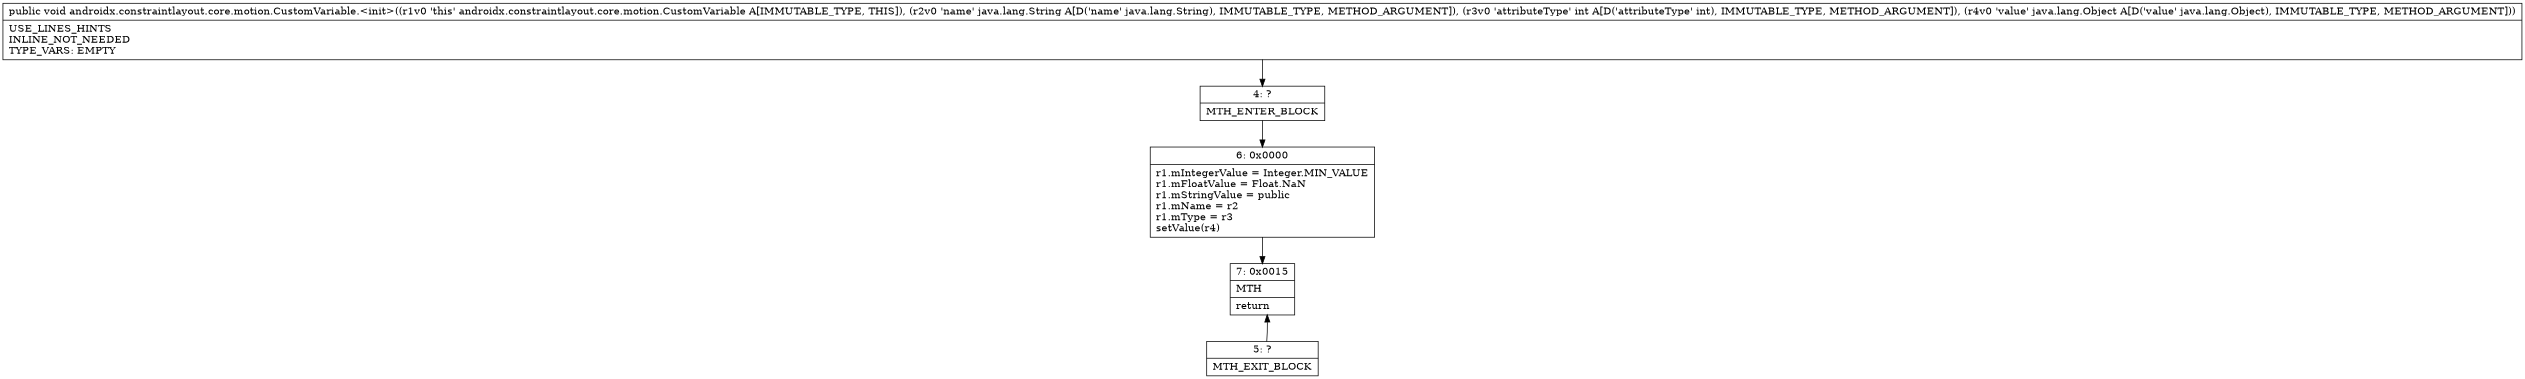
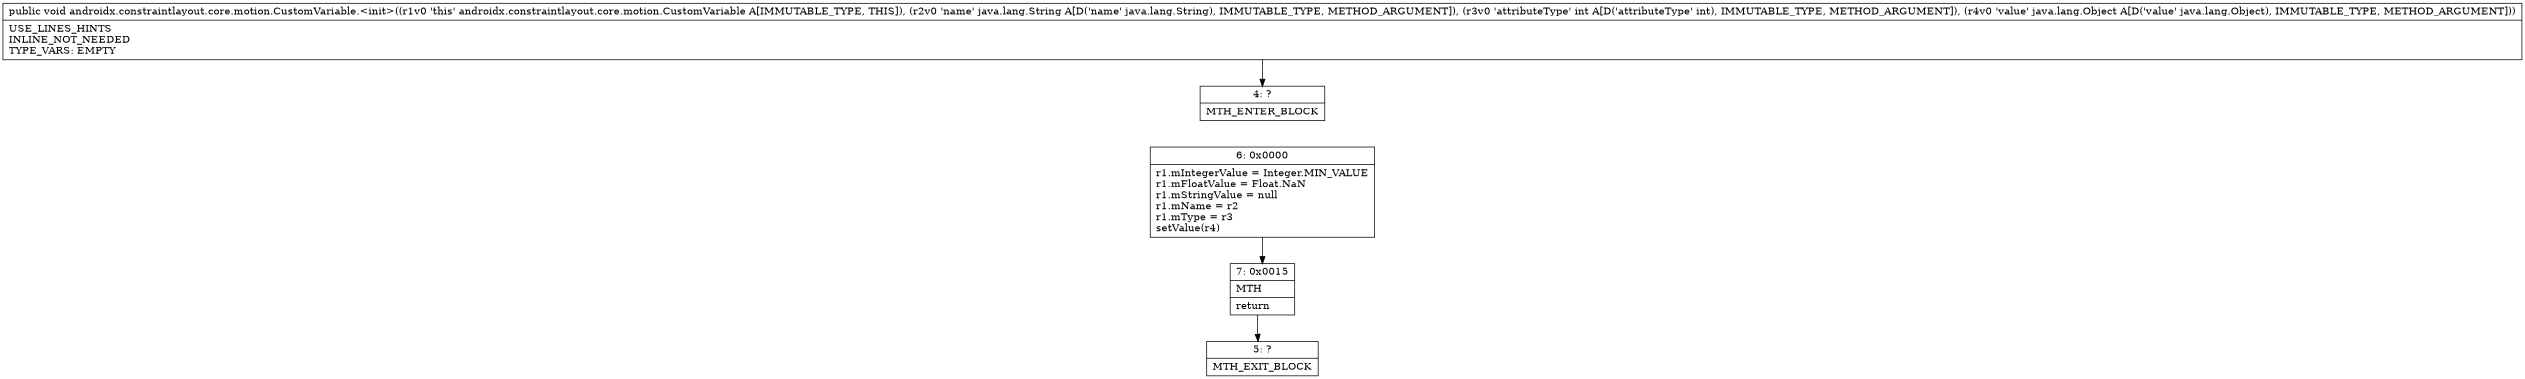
(1262, 130) -> none
(1223, 195) -> (1217, 195)
(1267, 332) -> (1258, 324)
